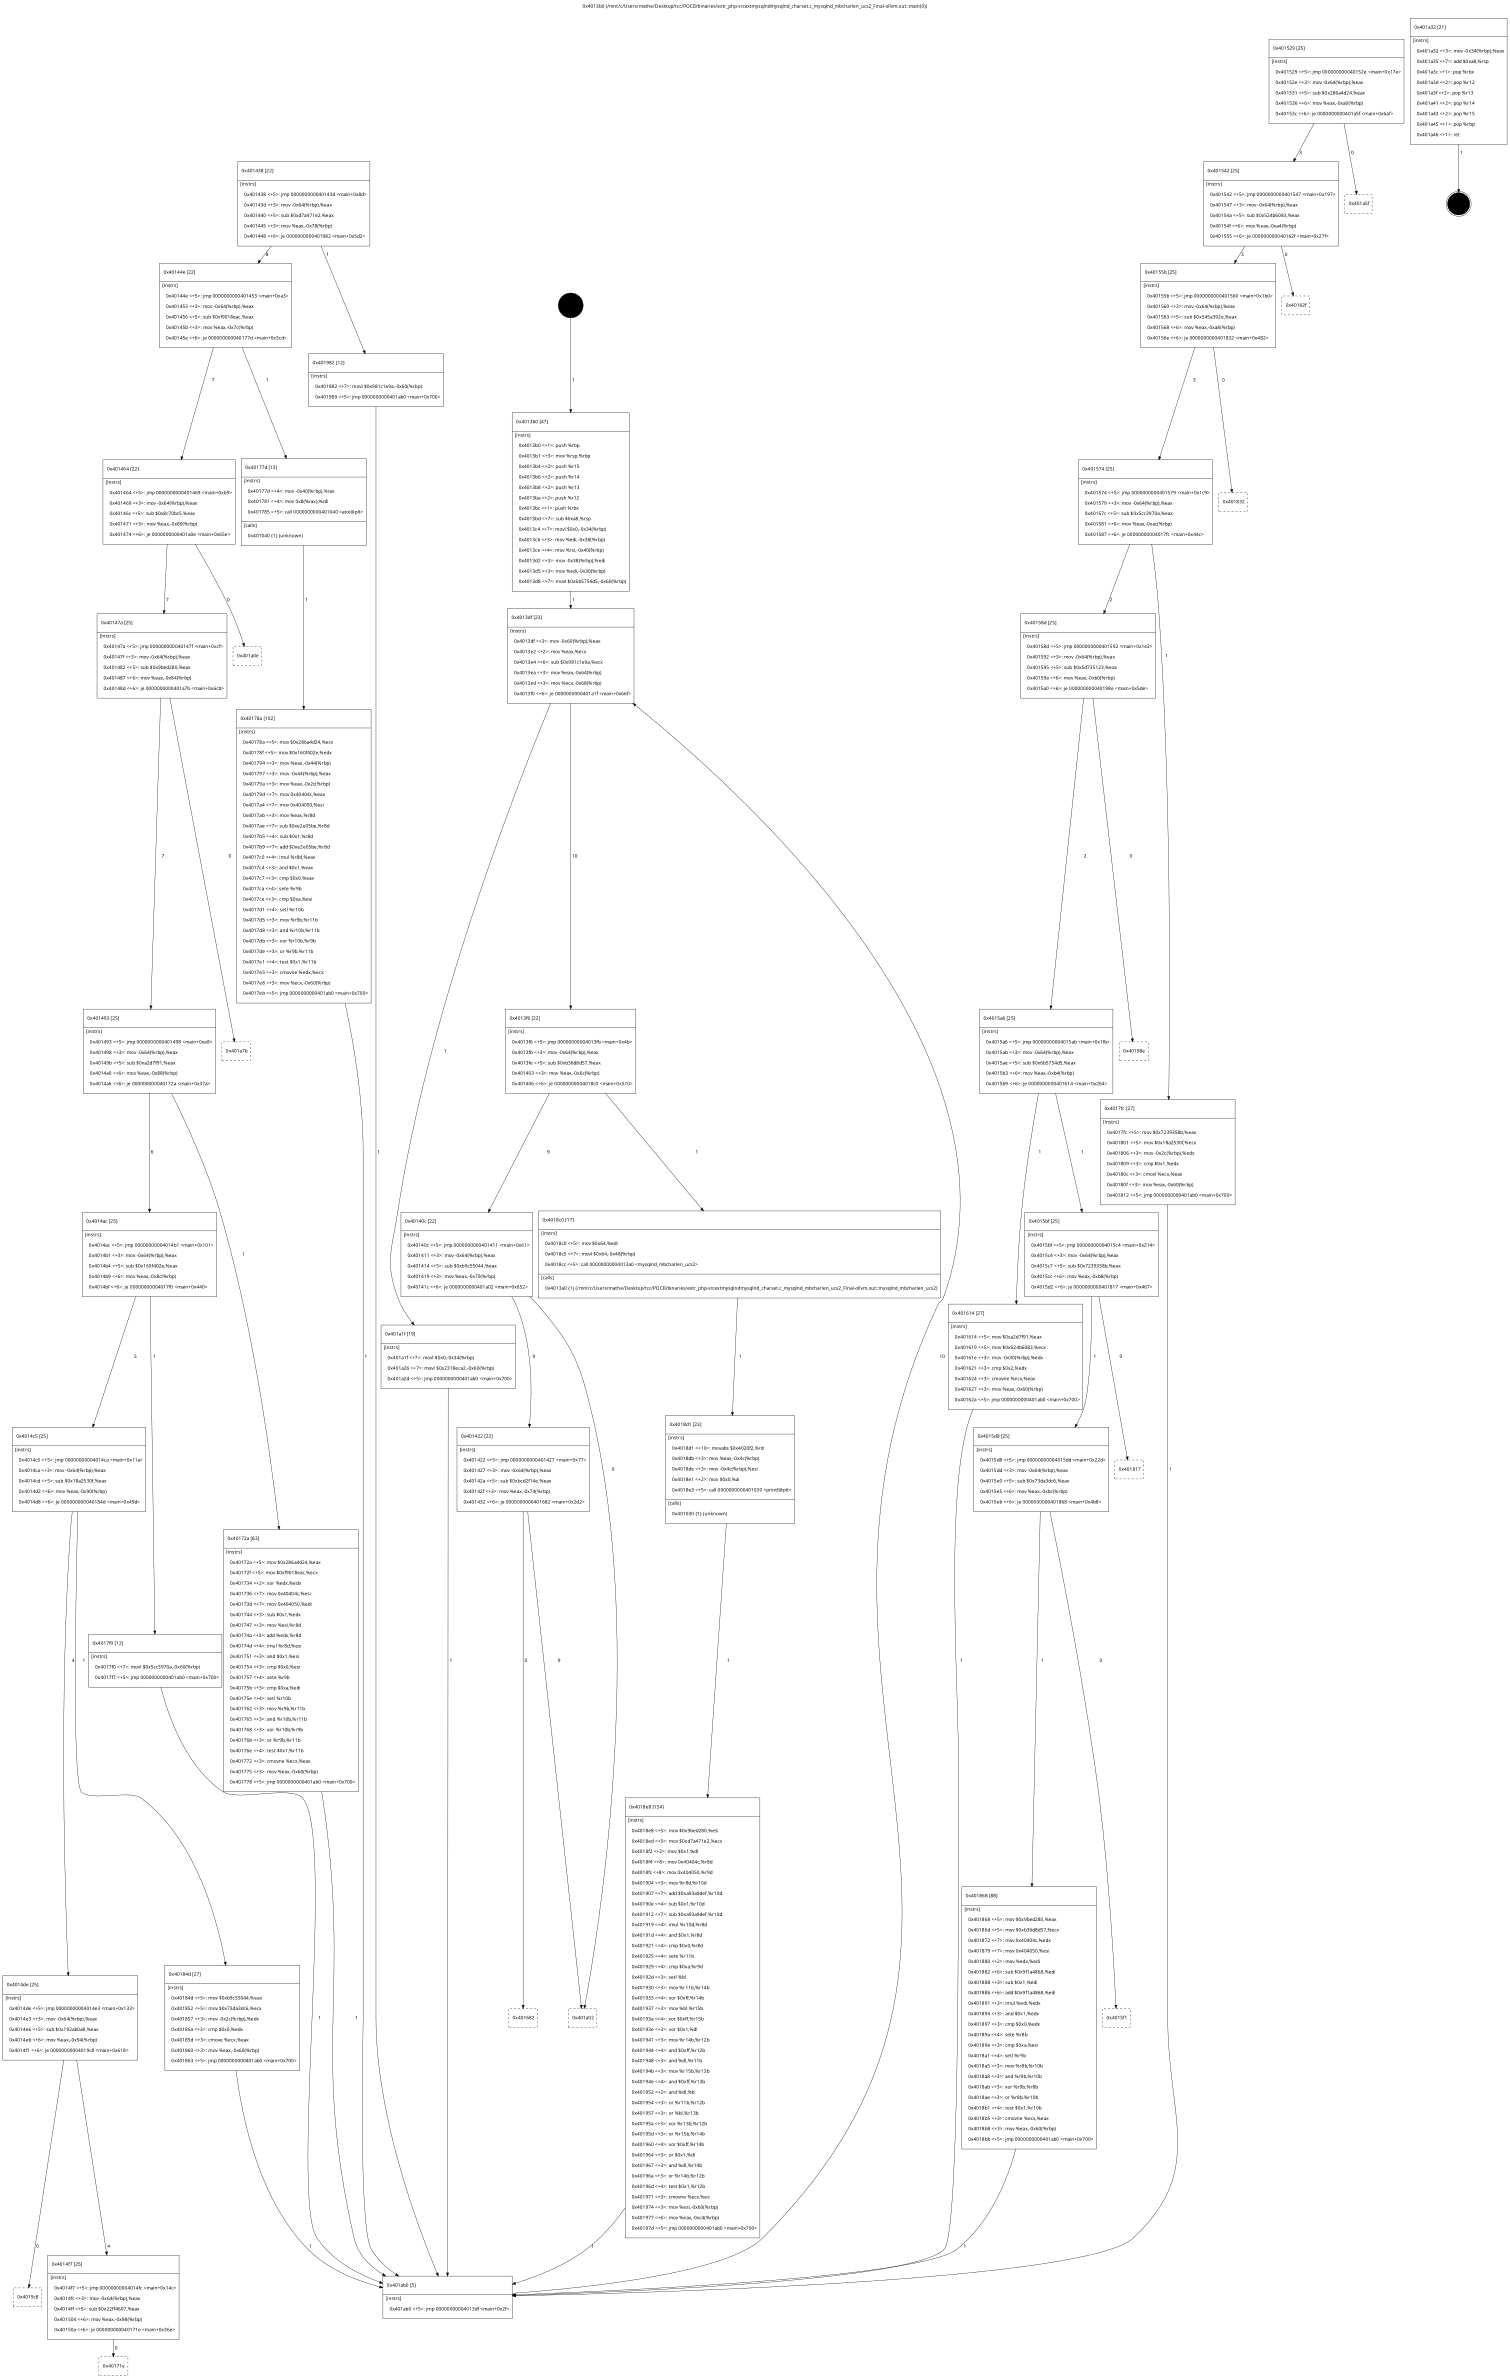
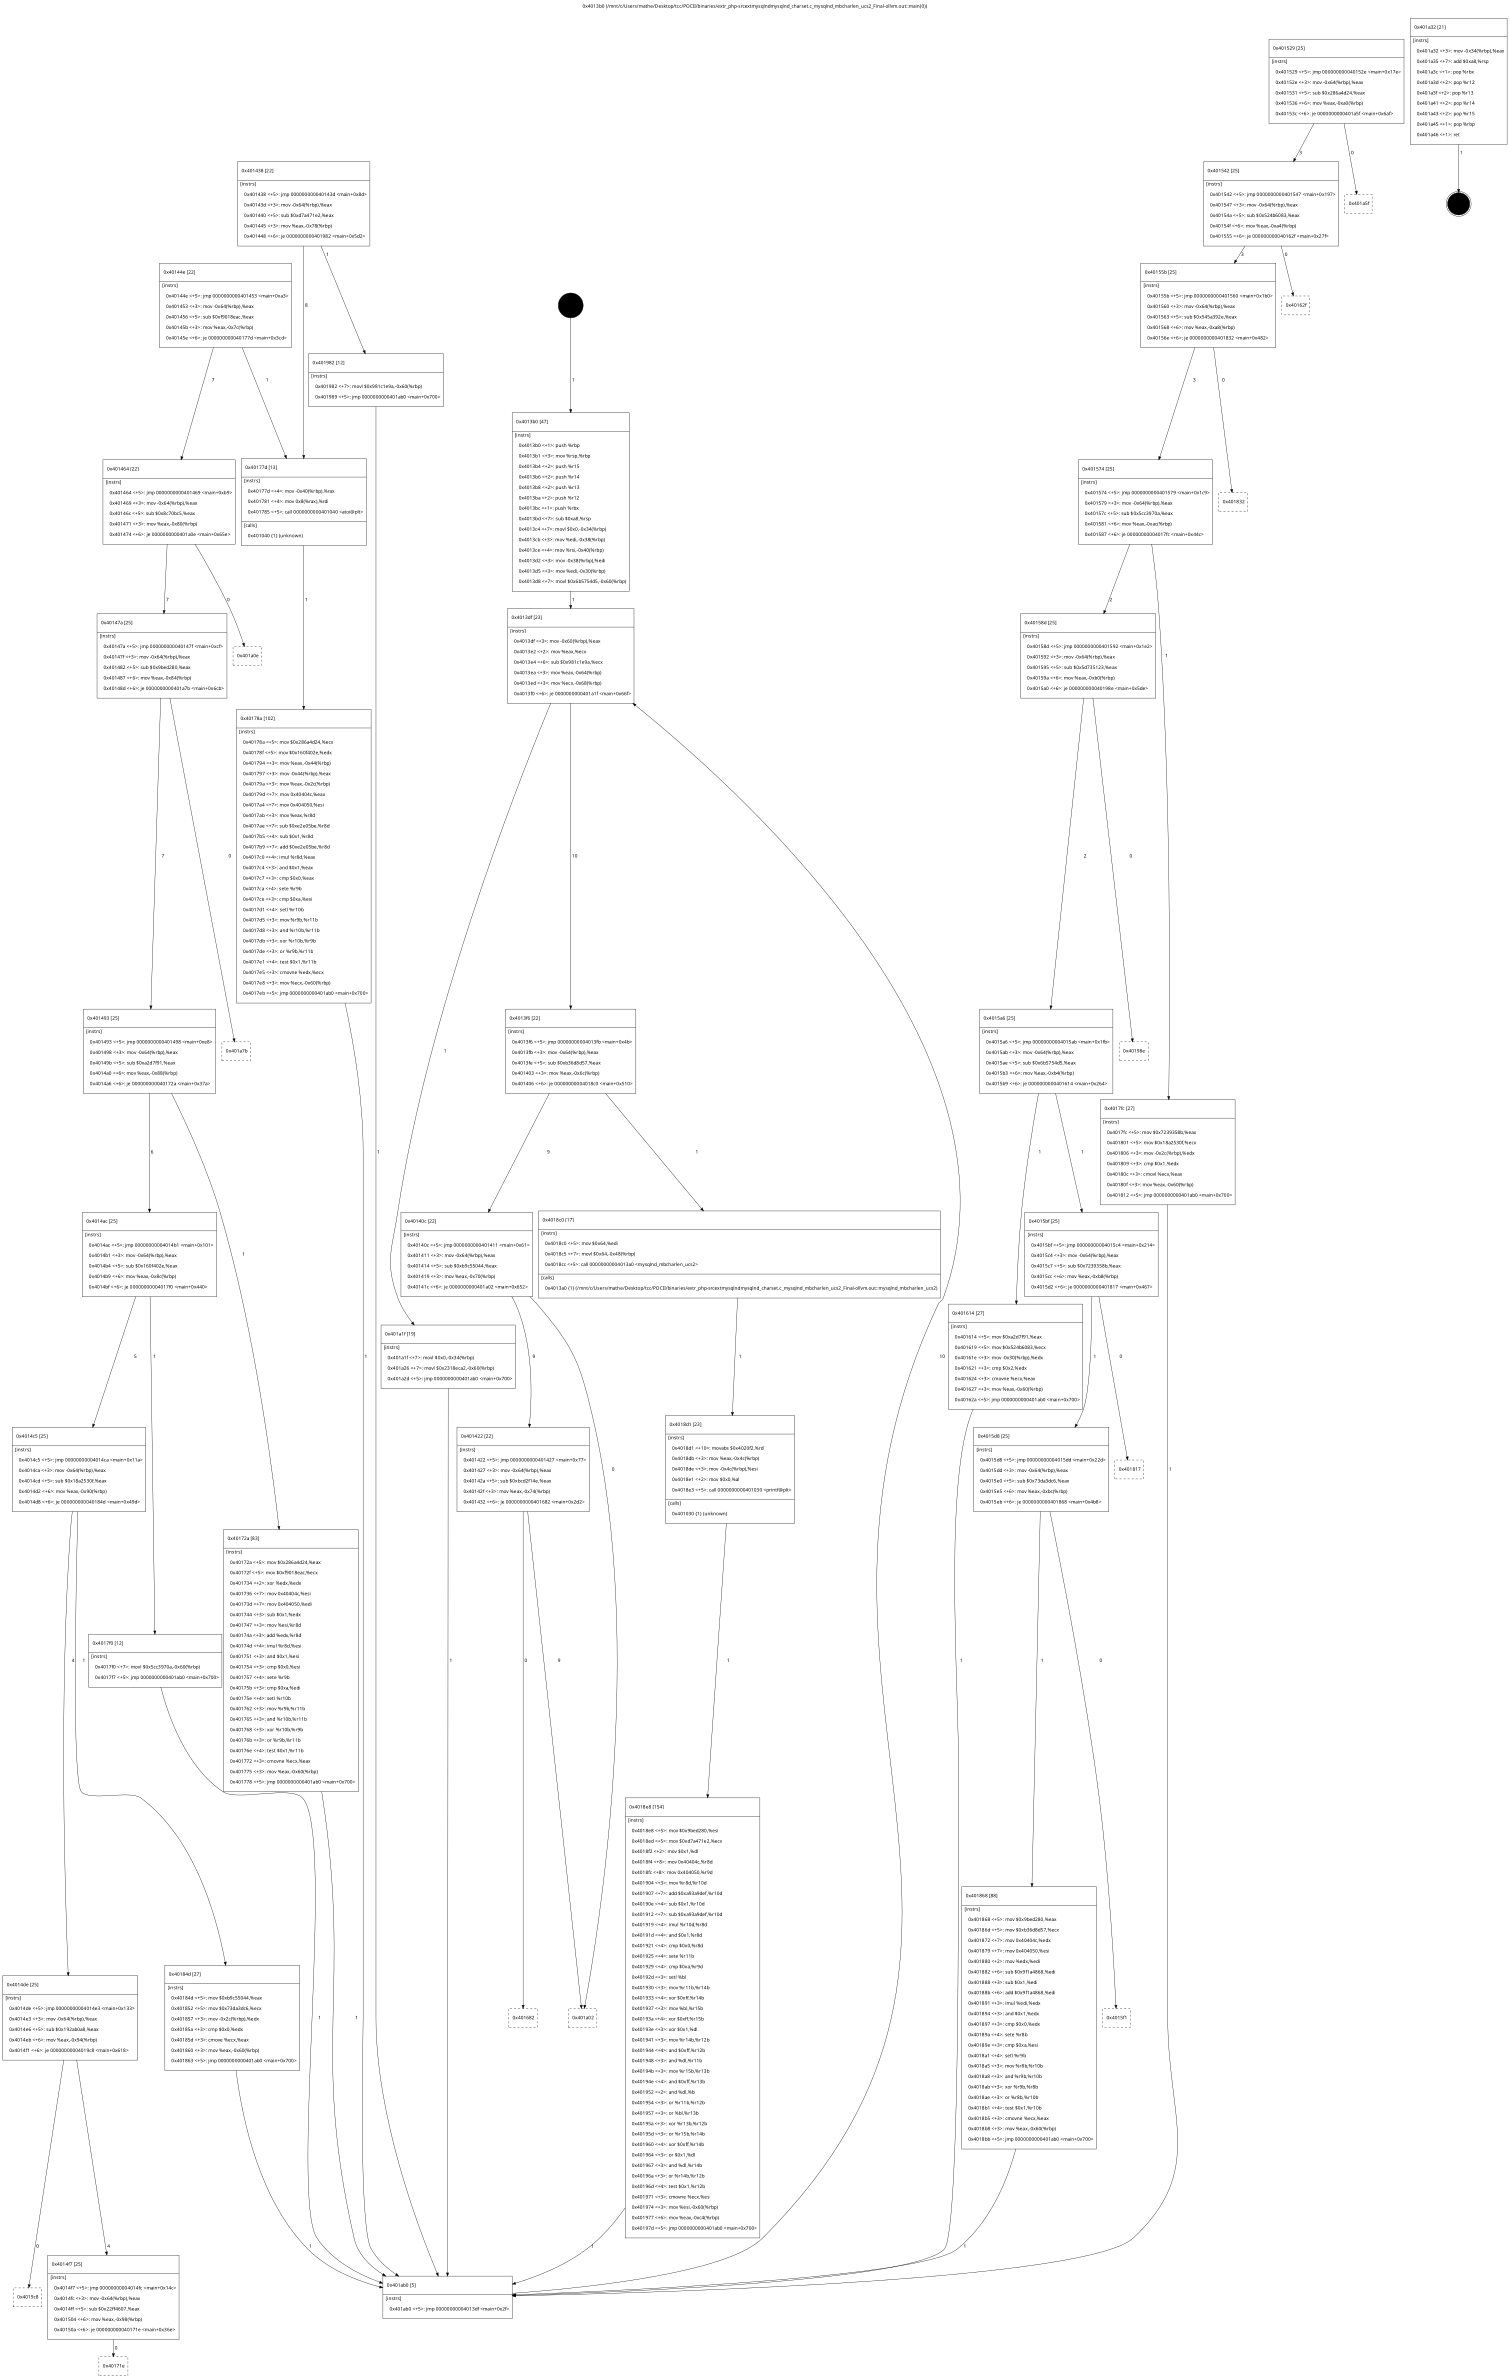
(266, 253) -> (304, 351)
